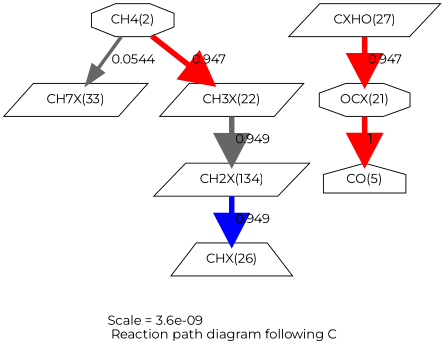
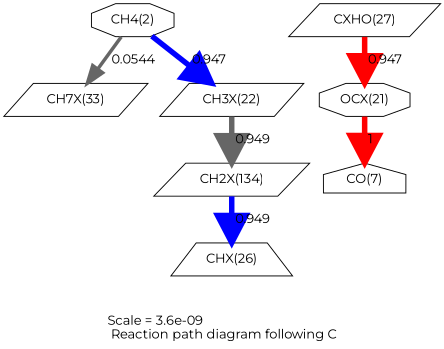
(171, 51) -> (171, 51)
(365, 180) -> (365, 180)
